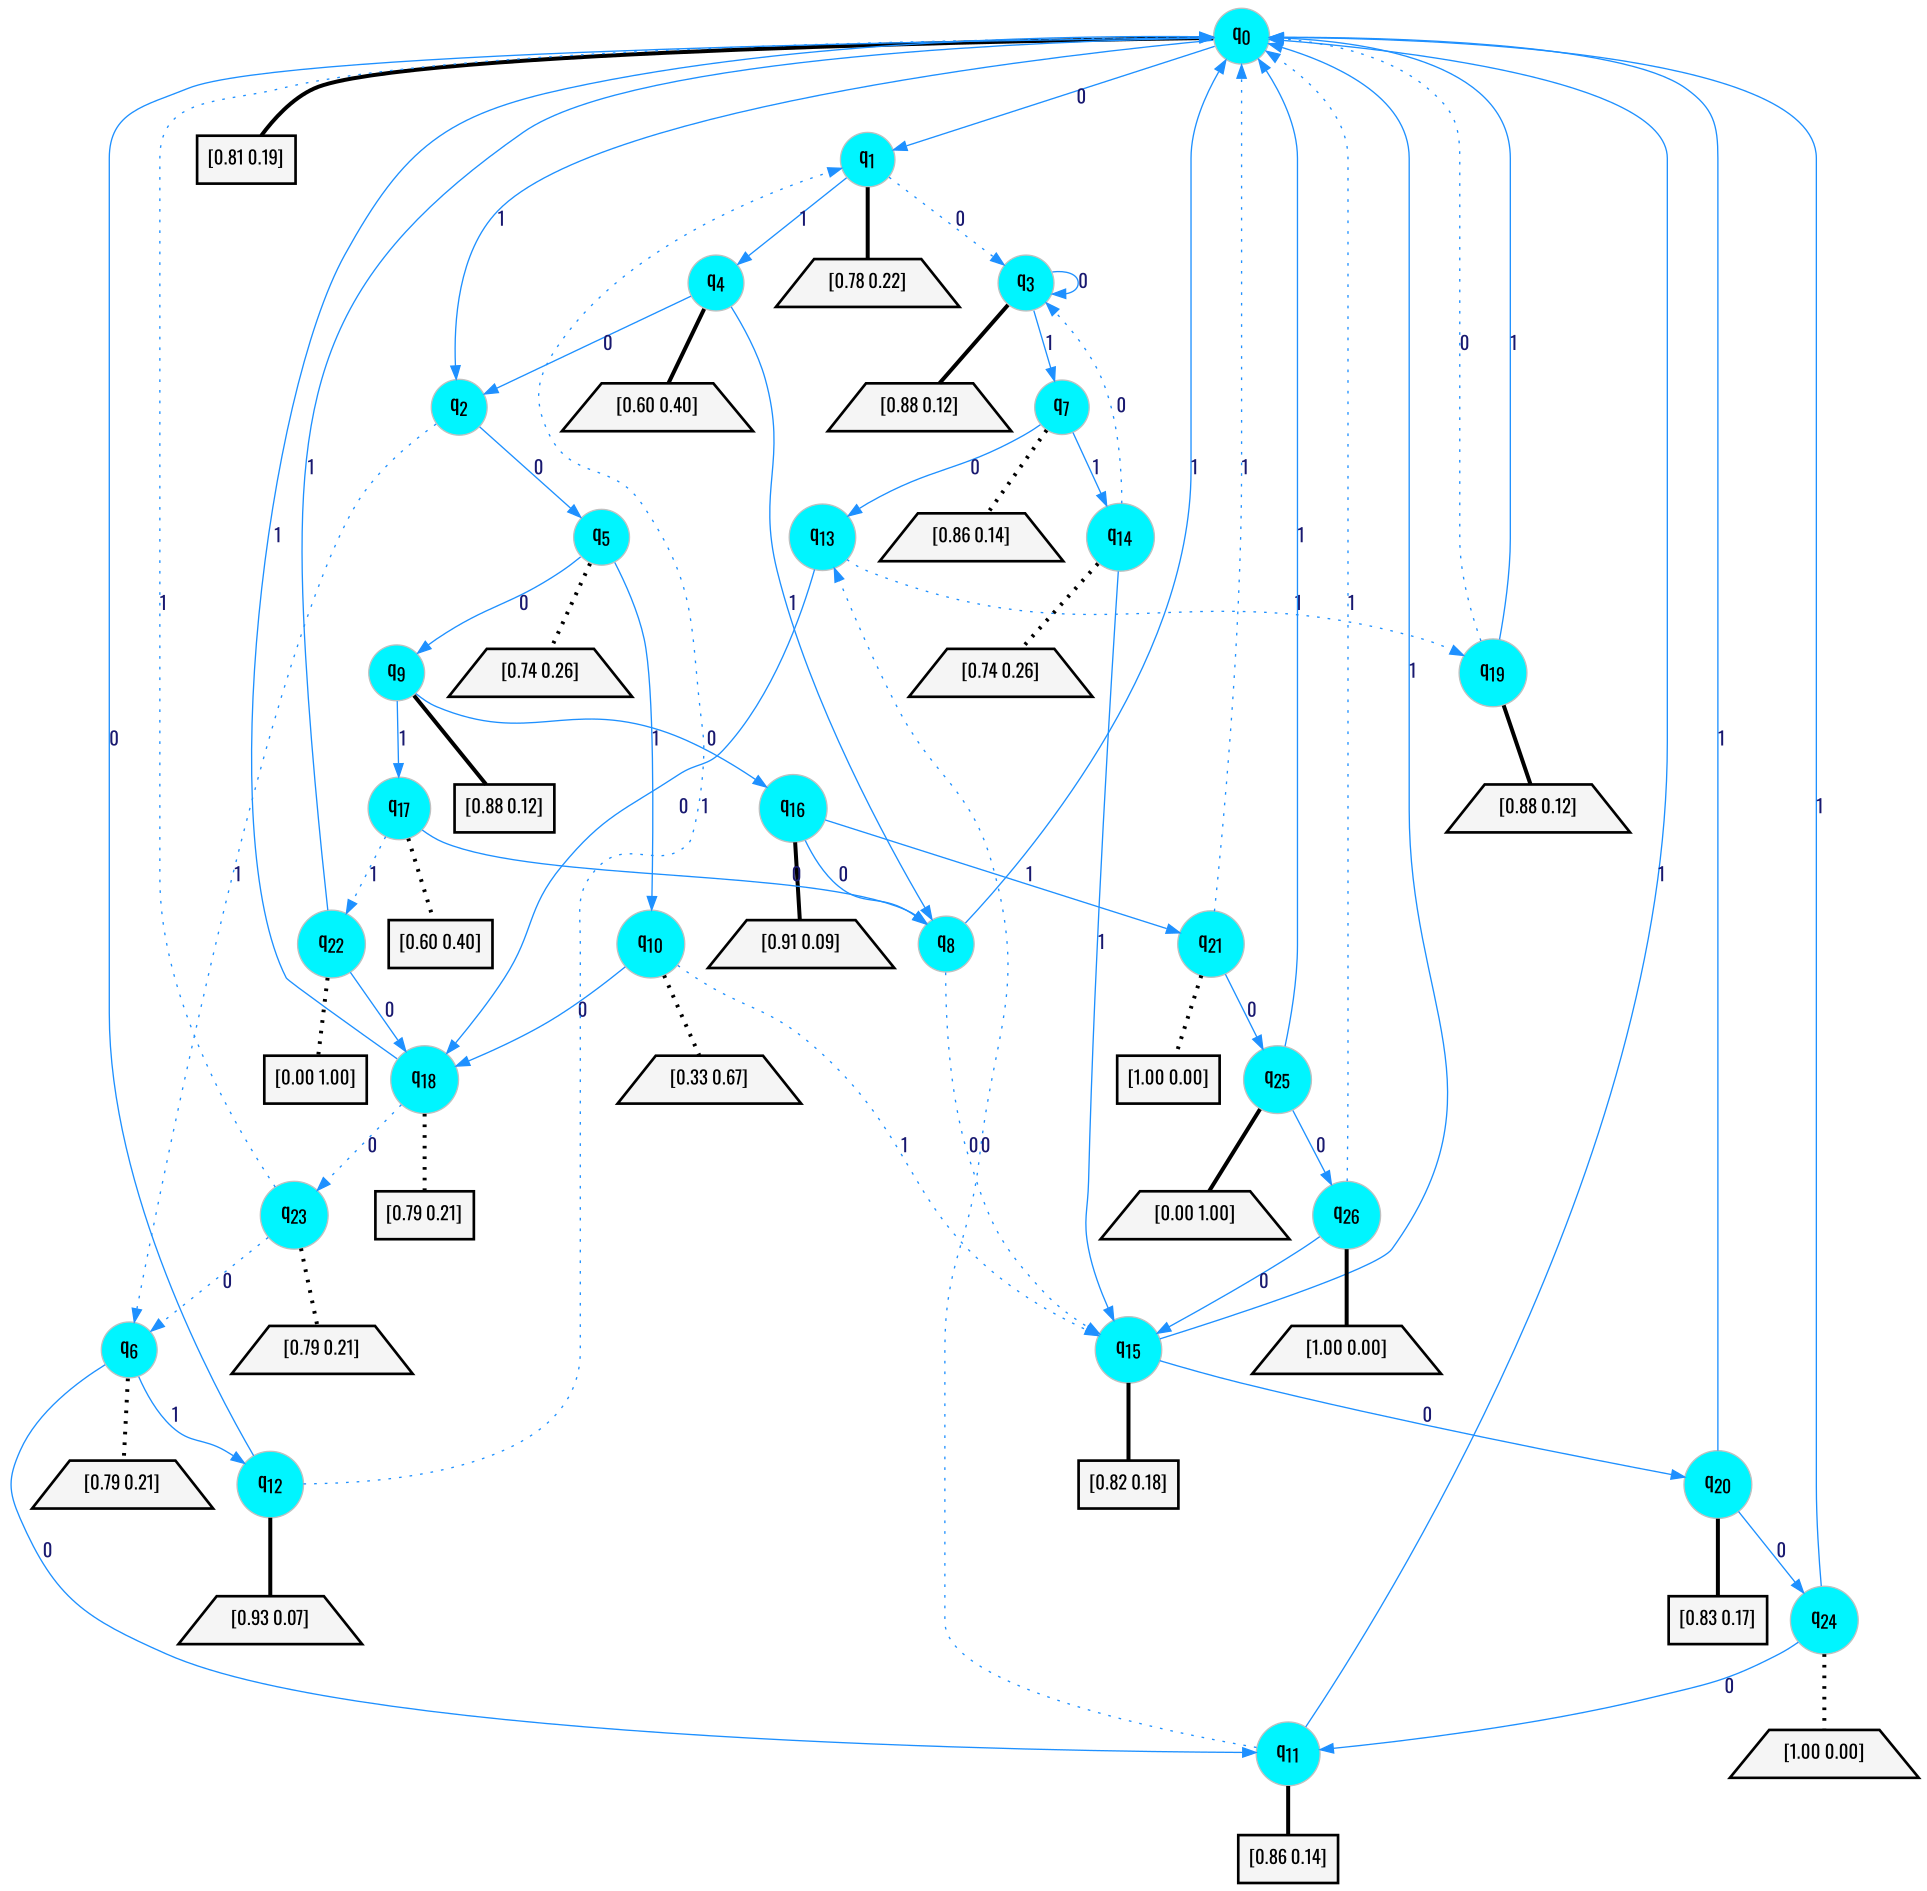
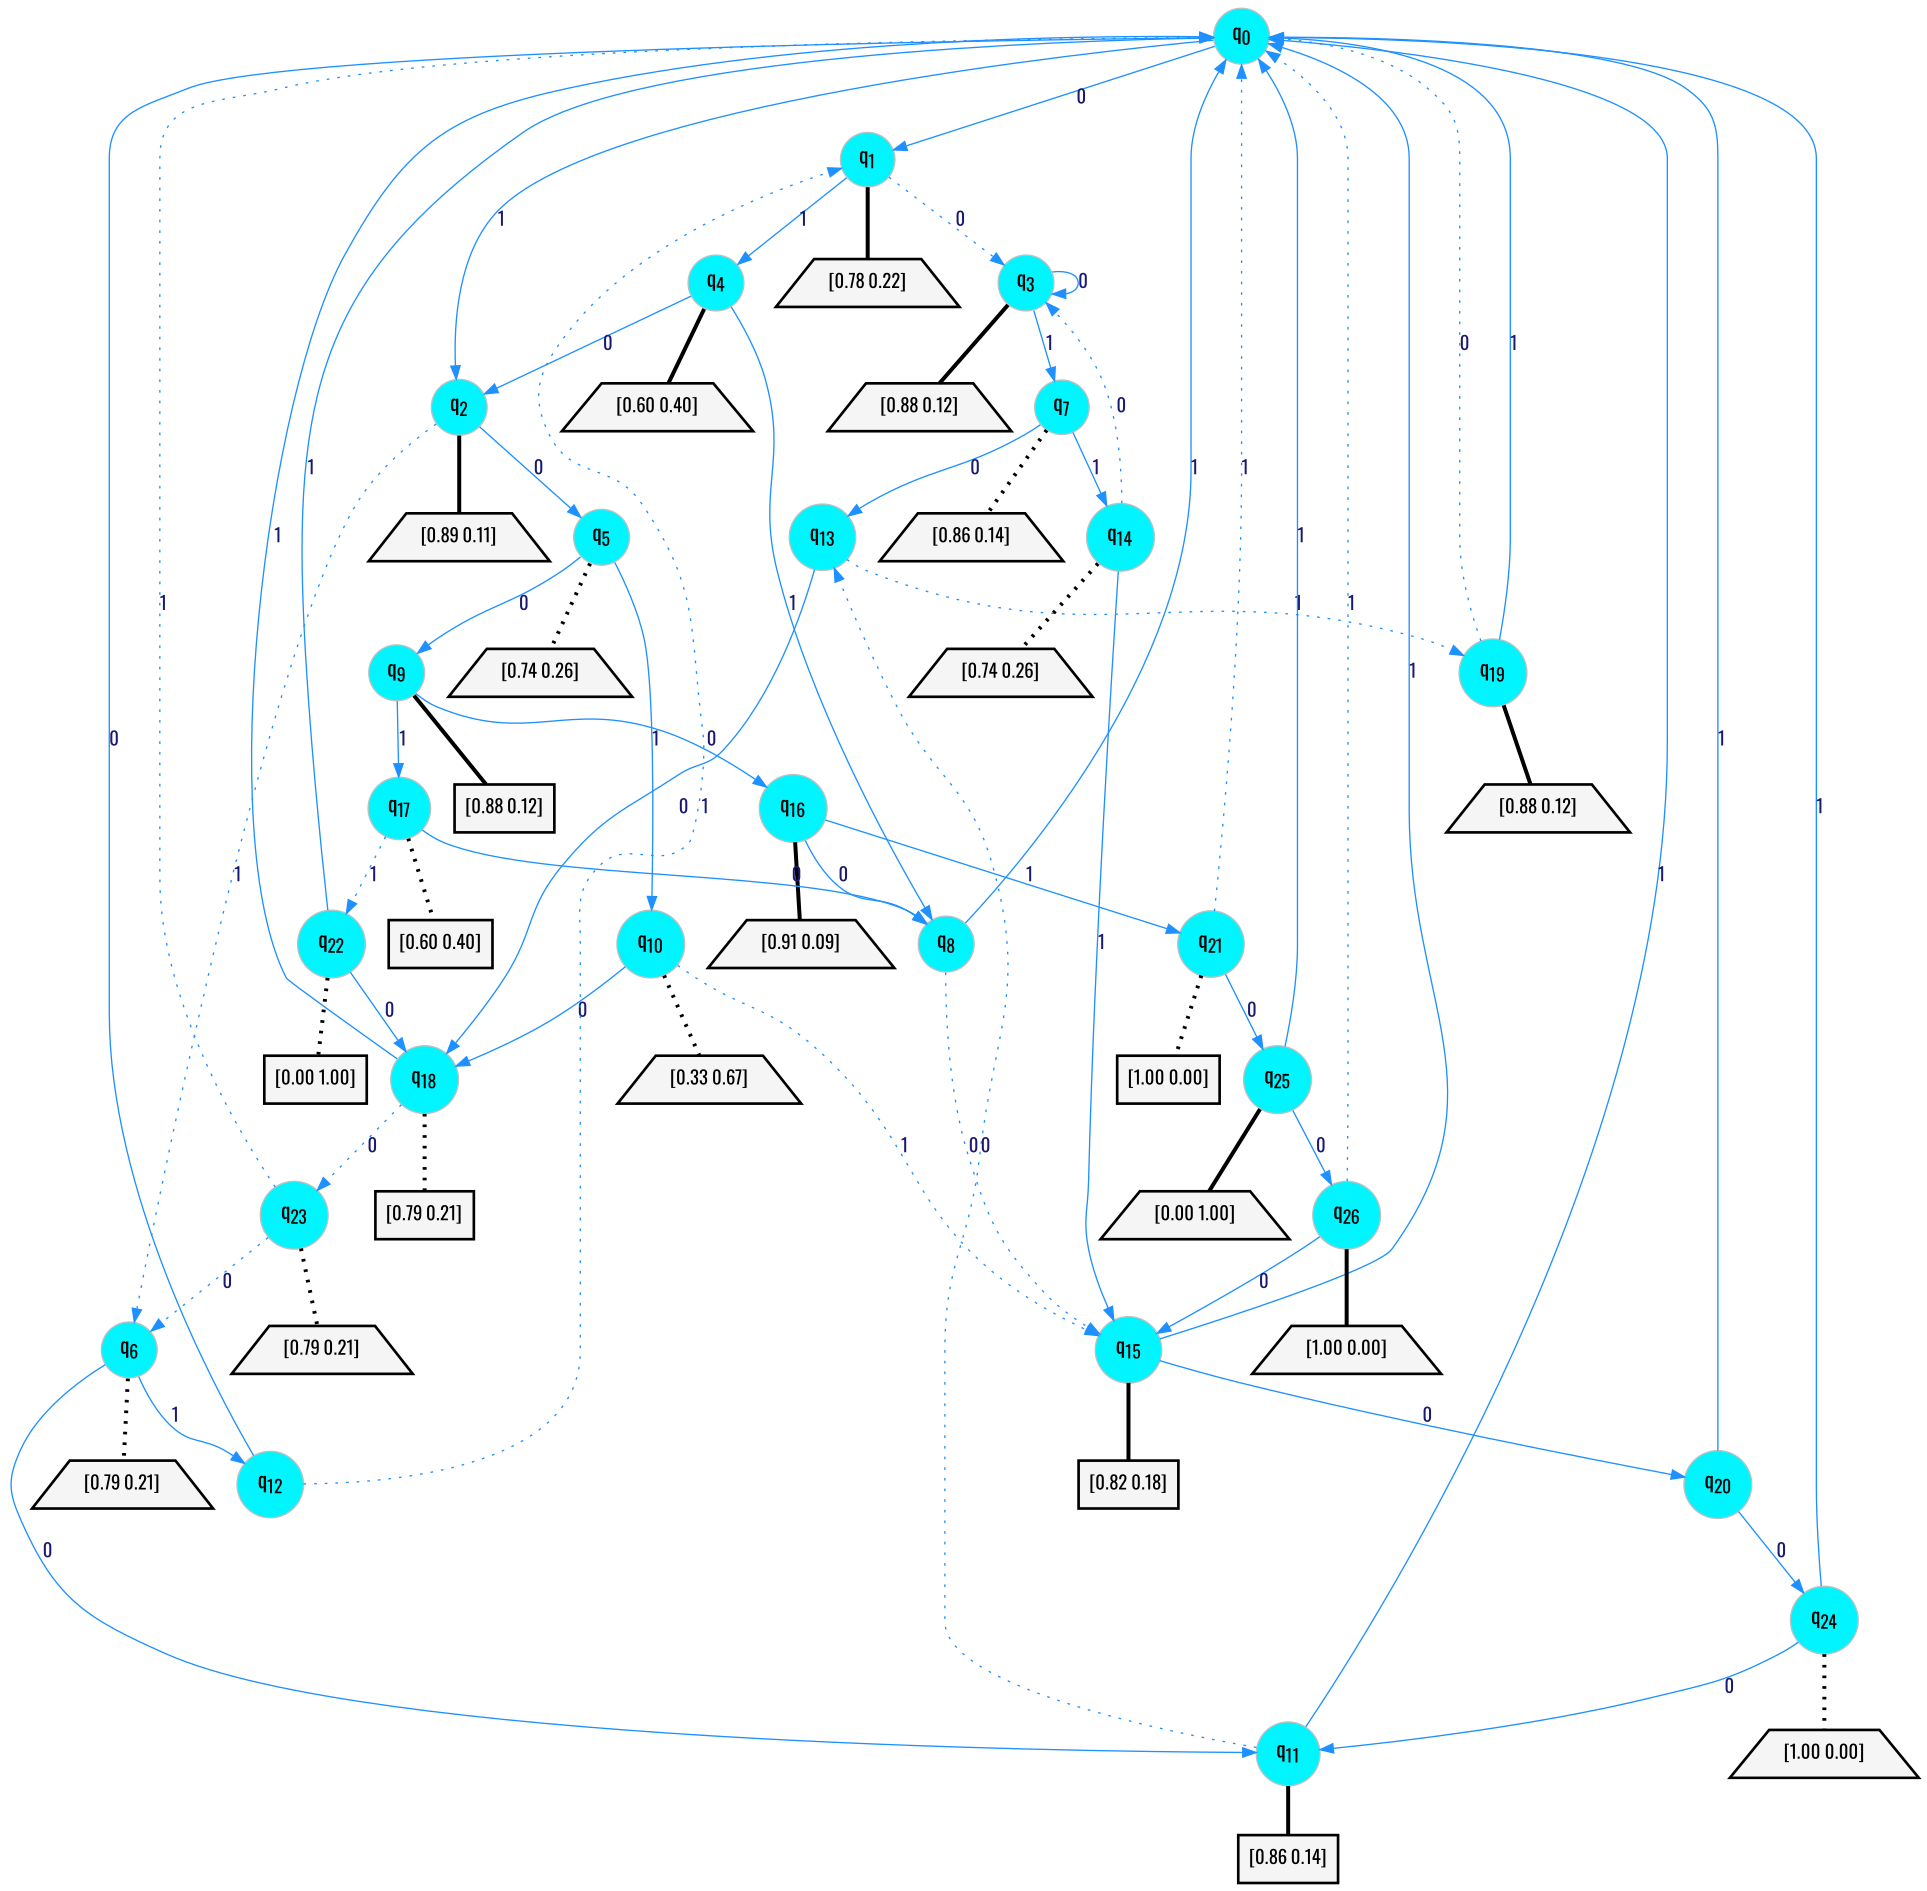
(246, 160) -> none
none -> (459, 537)
(270, 1620) -> none
(1718, 1620) -> none
